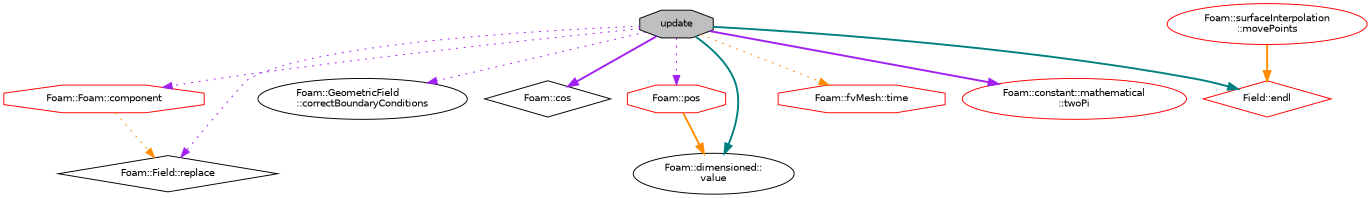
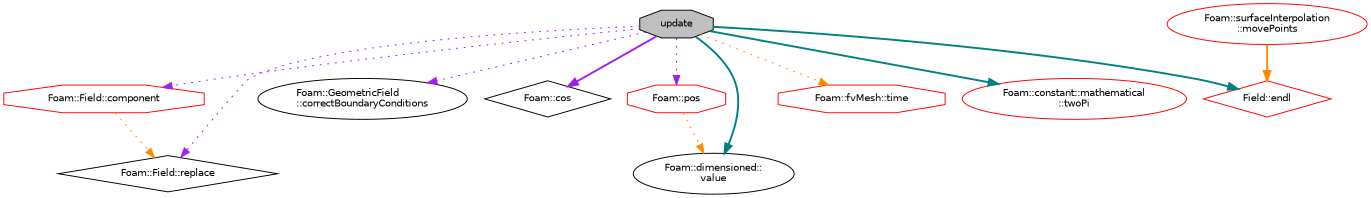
(849, 57) -> (849, 57)
(104, 99) -> (104, 99)
(691, 129) -> (691, 129)
